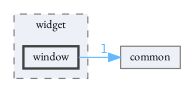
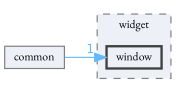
(95, 57) -> (80, 57)
